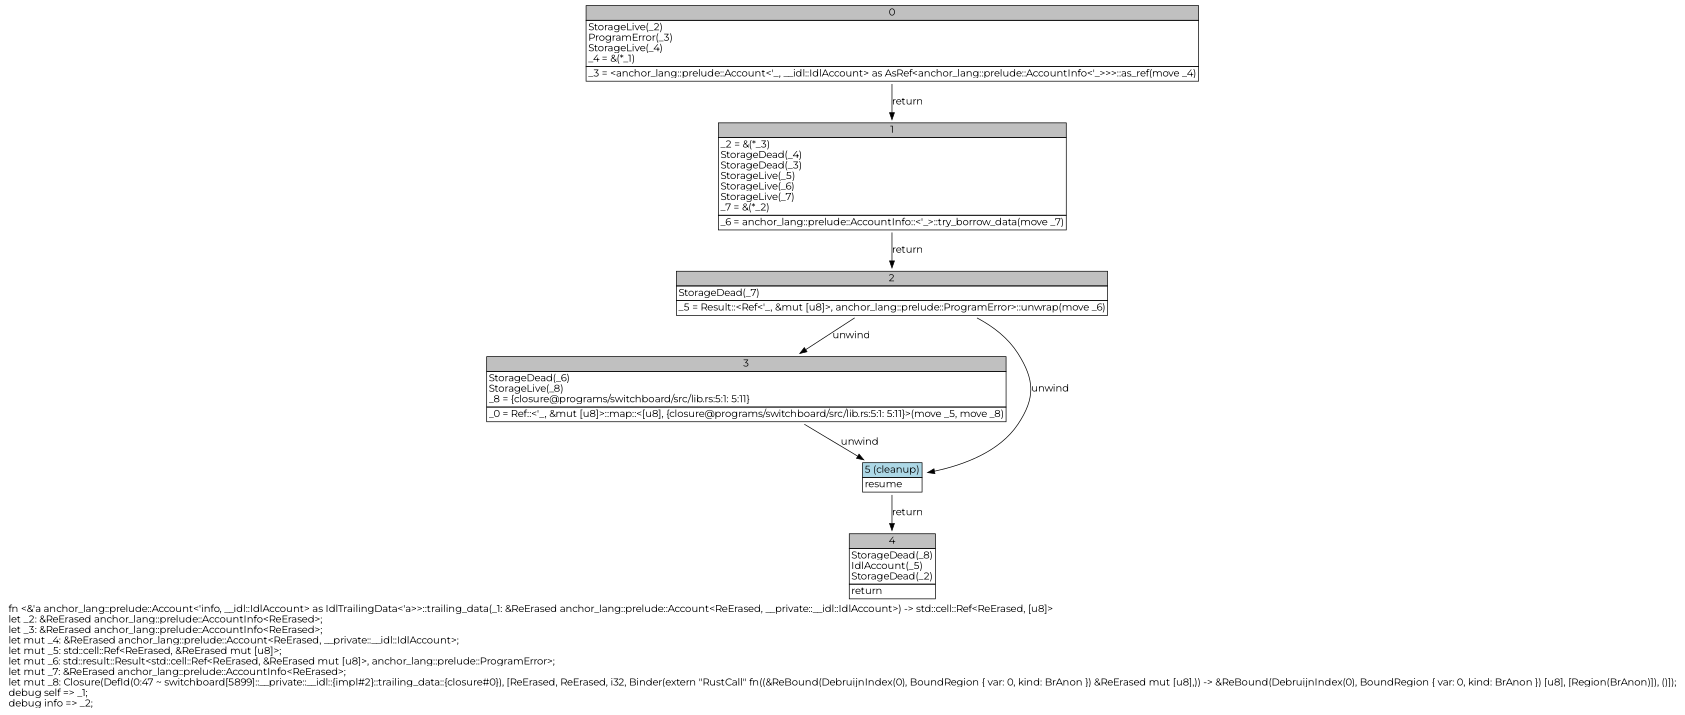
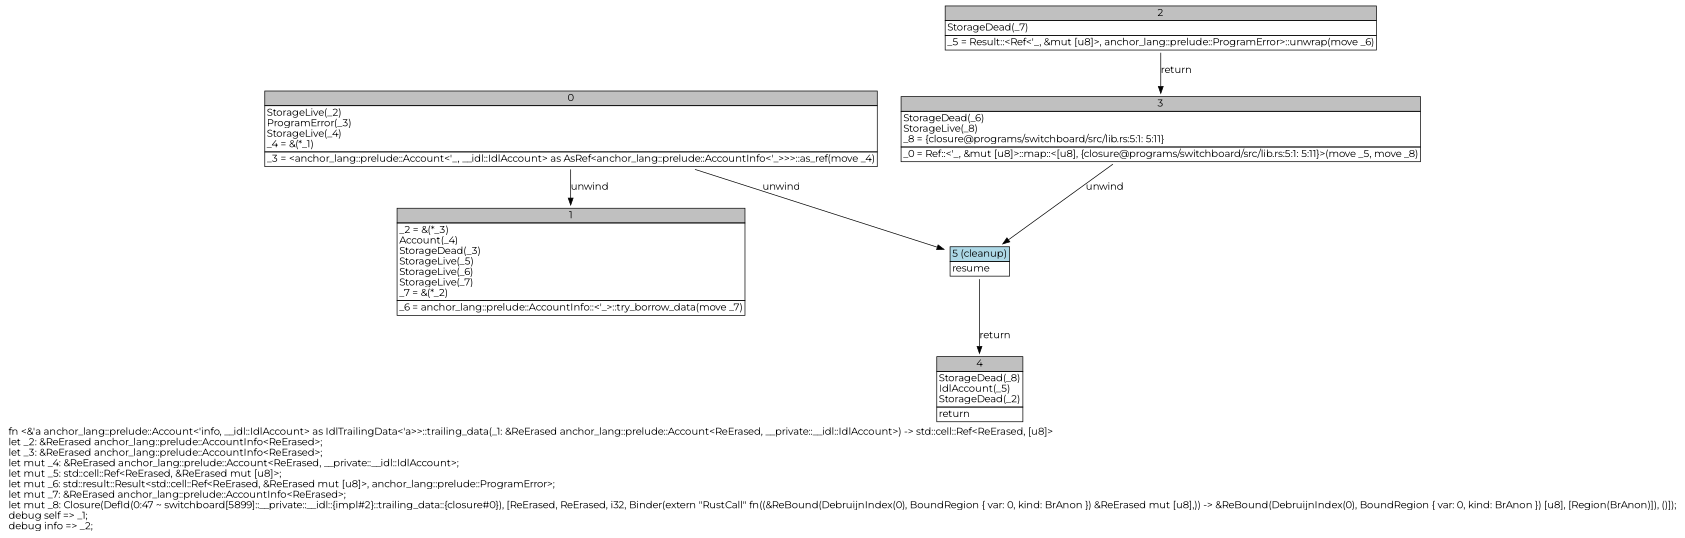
(908, 102) -> (590, 187)
(761, 155) -> (429, 240)
(892, 247) -> none
(852, 336) -> (1177, 70)
(1026, 410) -> (816, 208)
